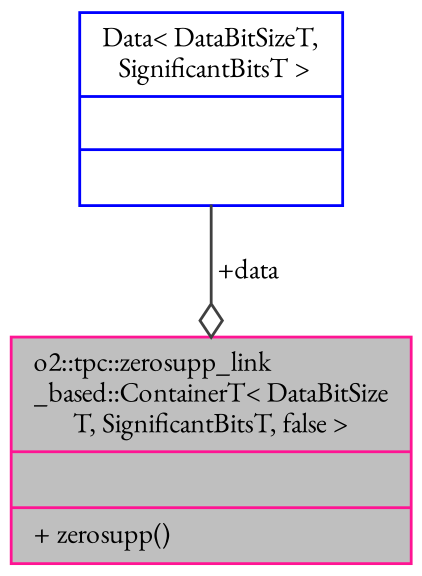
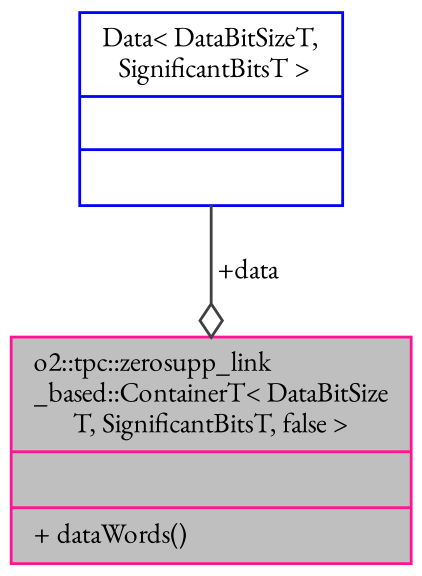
(102, 534) -> (110, 534)
